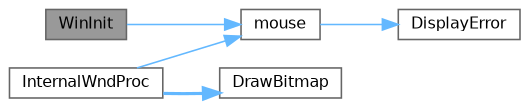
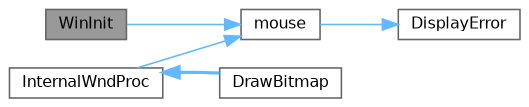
(183, 94) -> (199, 72)
